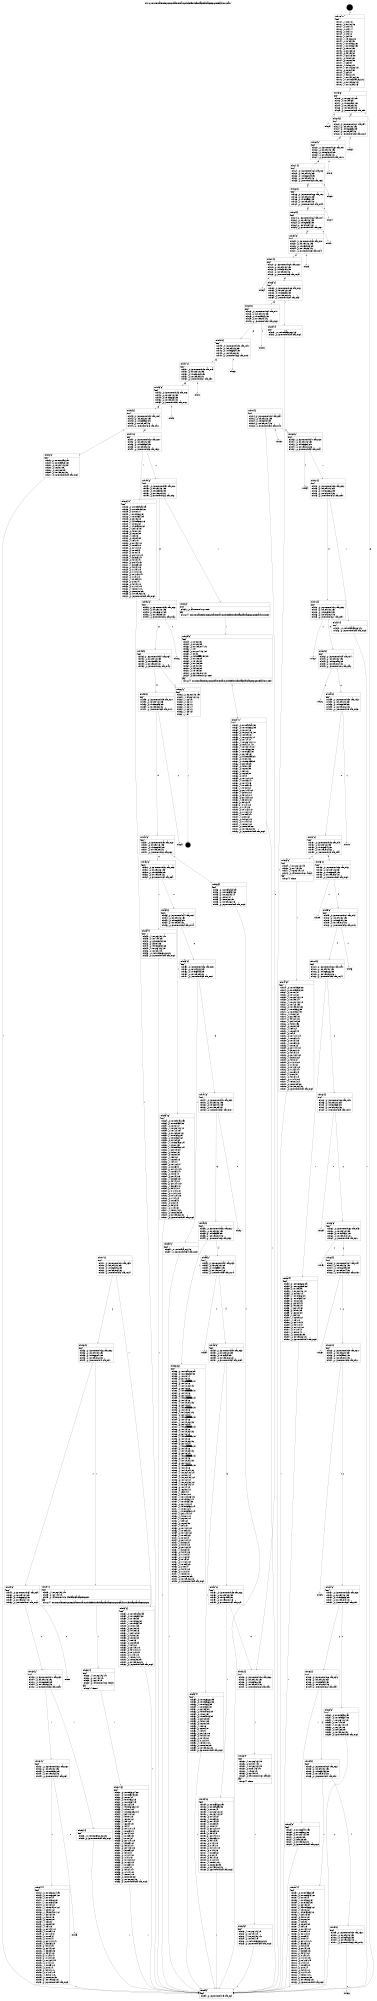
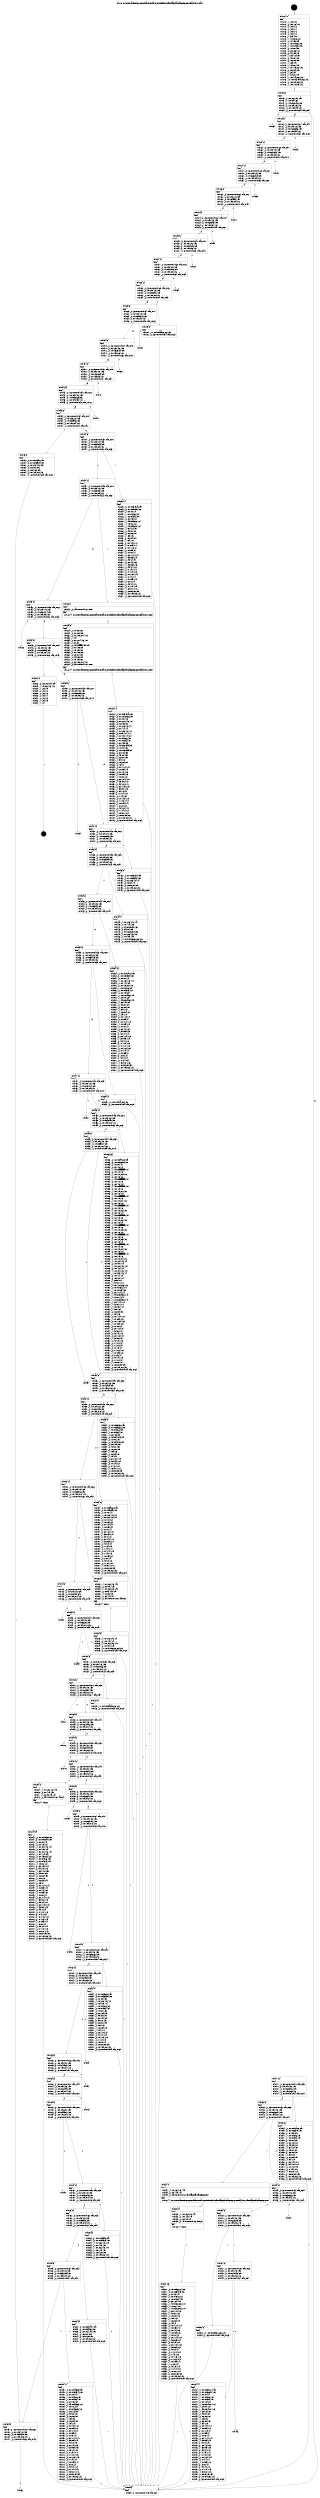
(275, 1049) -> (76, 1540)
(3, 1313) -> (15, 1448)
